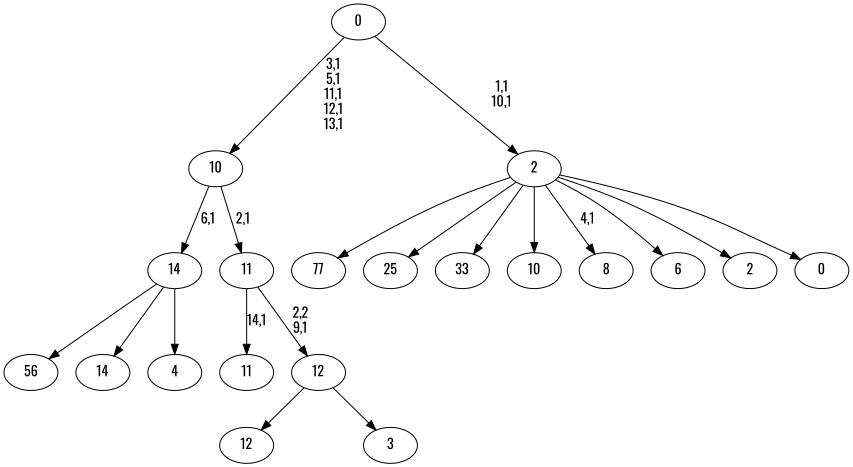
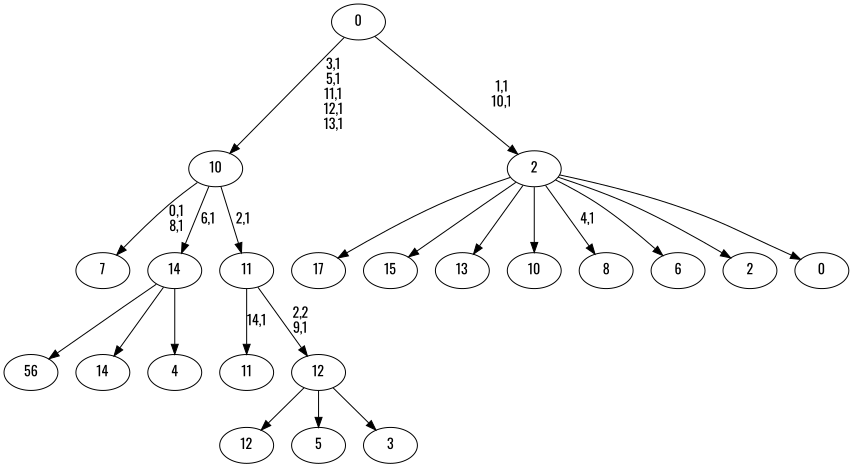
none -> (103, 271)
(319, 271) -> (319, 271)
(390, 271) -> (390, 271)
(462, 271) -> (462, 271)
none -> (319, 445)
